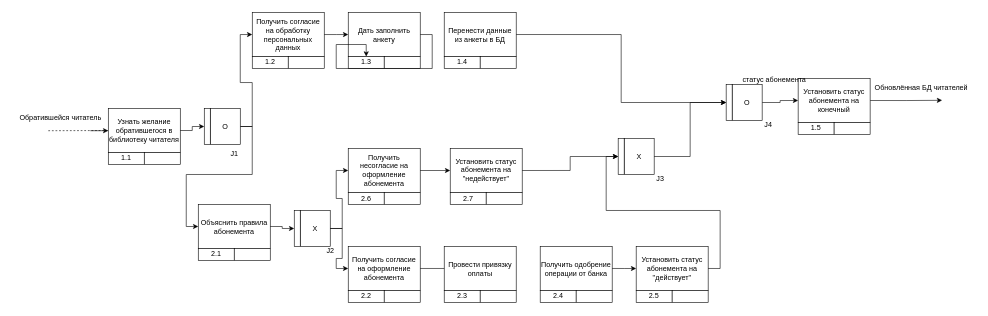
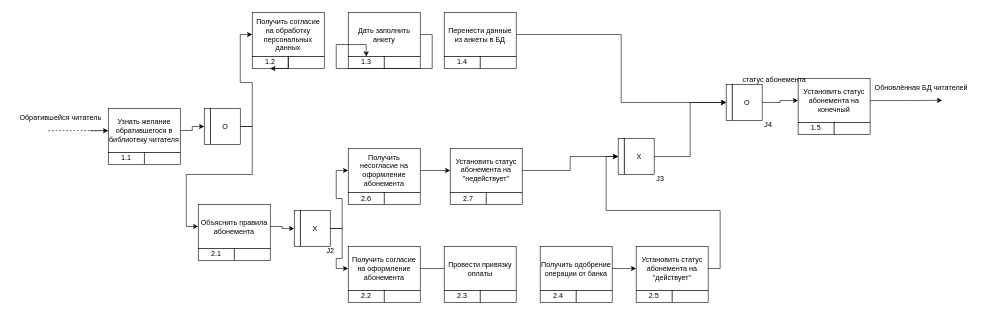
(334, 34) -> (275, 68)
(234, 153) -> none
